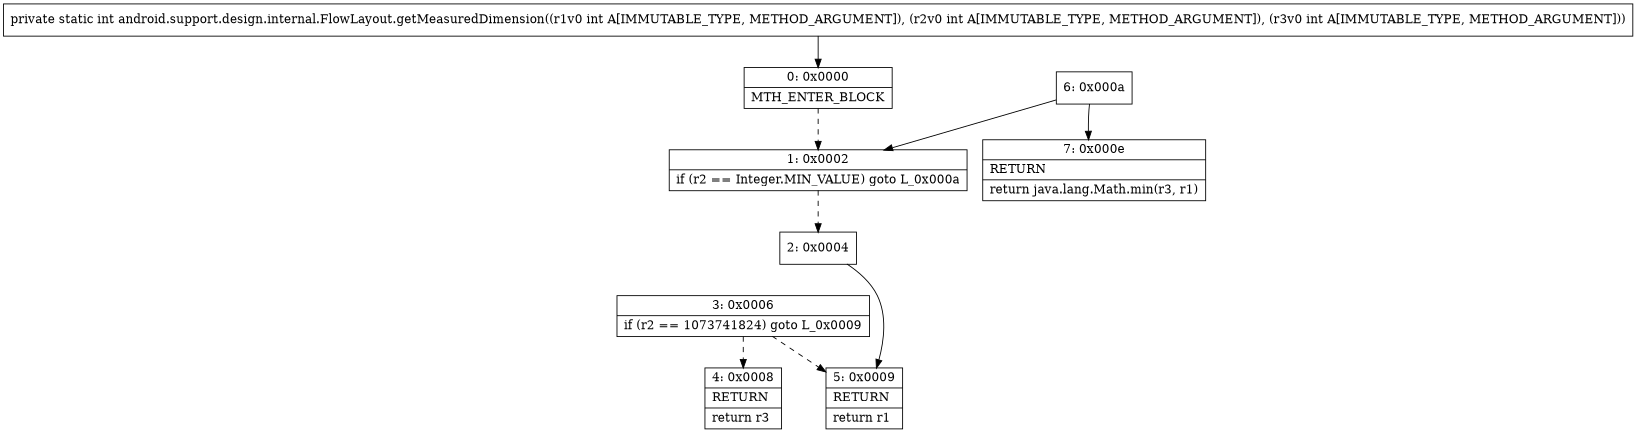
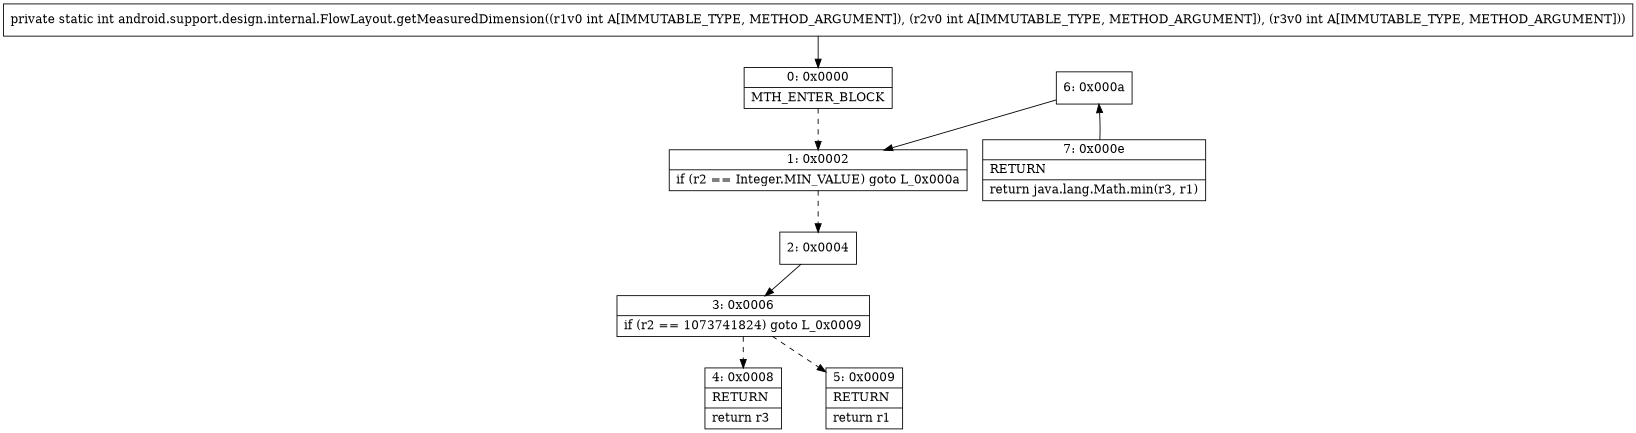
(1089, 118) -> (1100, 126)
(881, 305) -> (786, 277)
